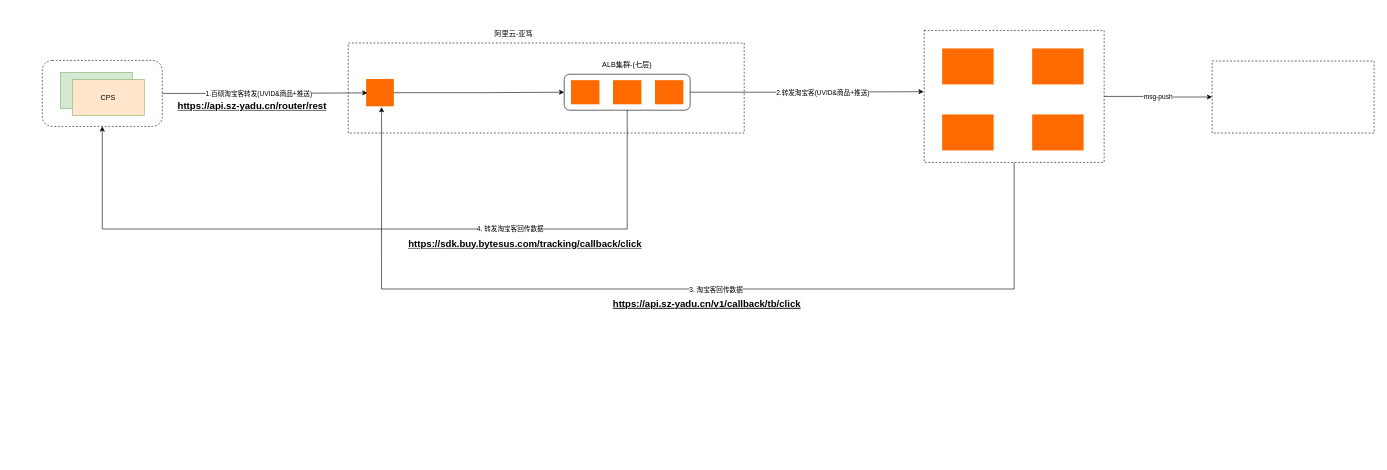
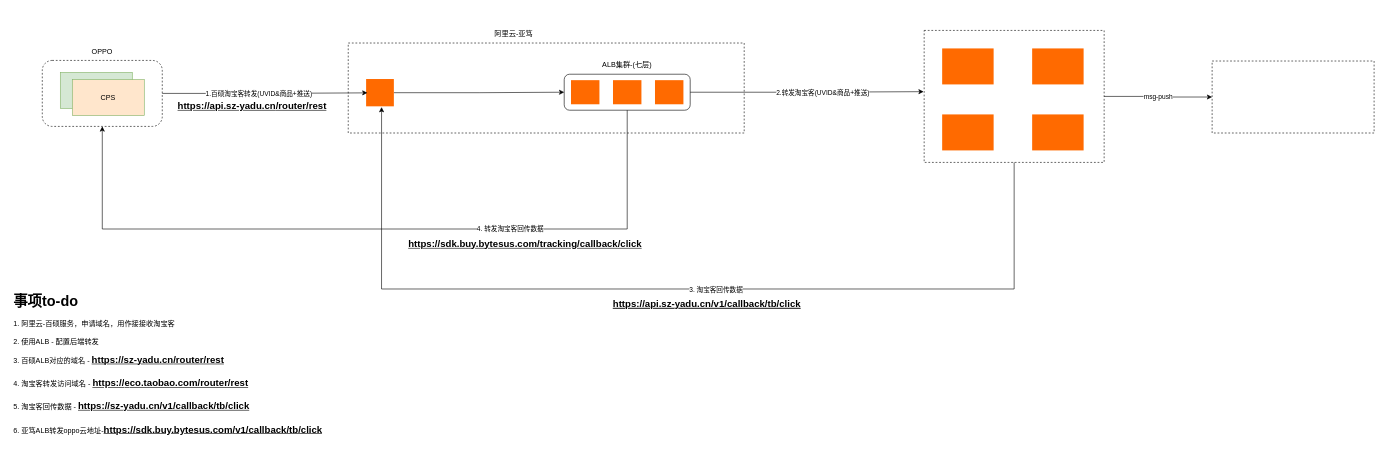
none -> (102, 51)
none -> (174, 373)
